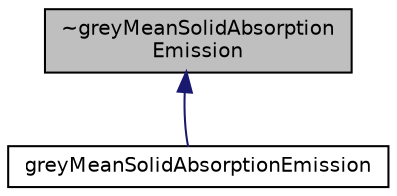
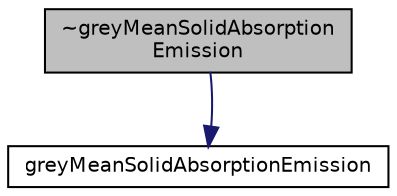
(185, 120) -> (212, 99)
